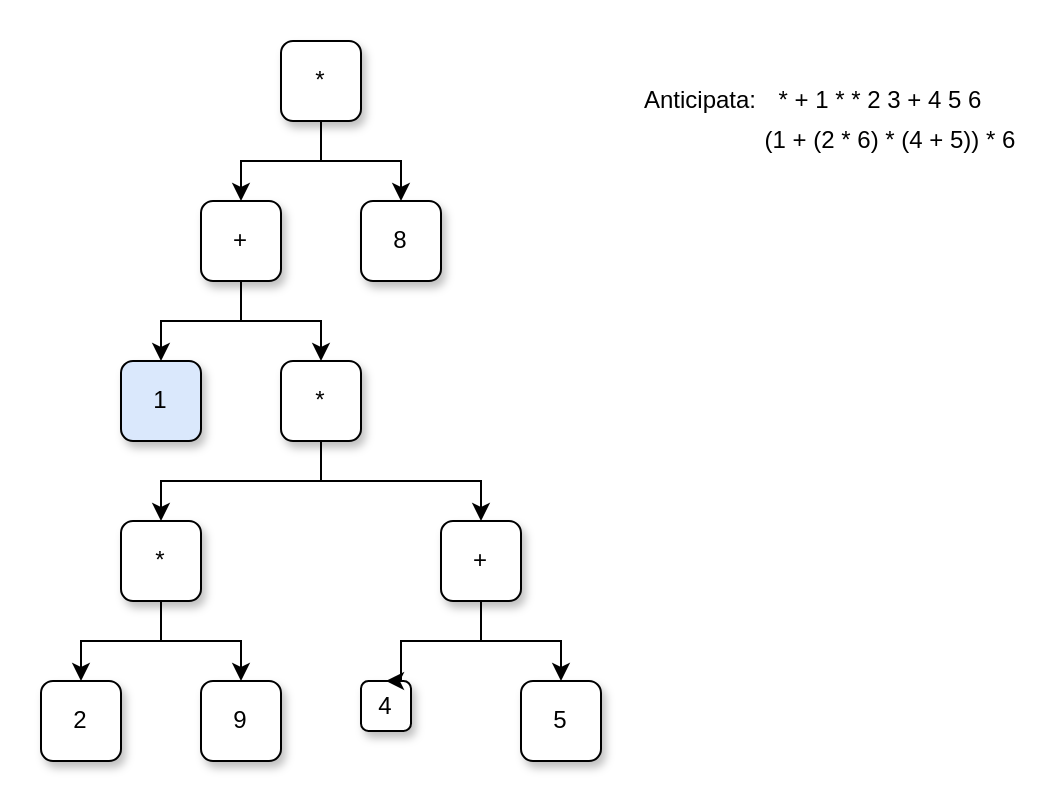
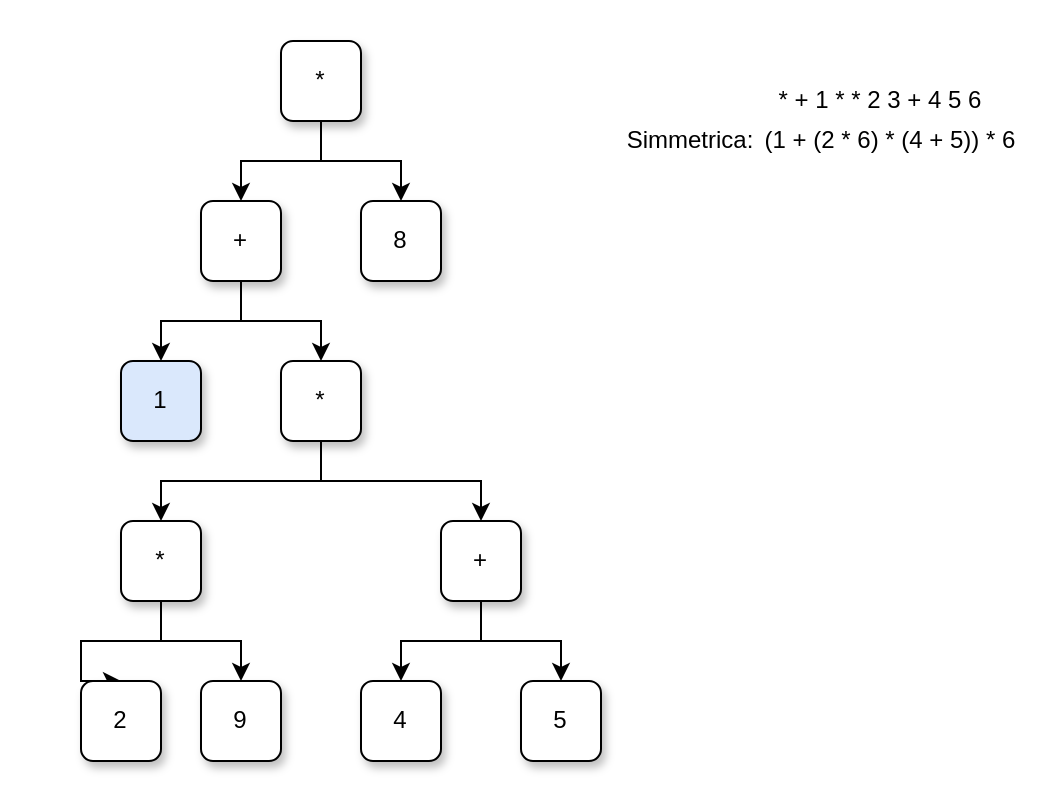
(701, 101) -> none
none -> (691, 141)
(386, 706) -> (401, 721)
(81, 721) -> (121, 721)
